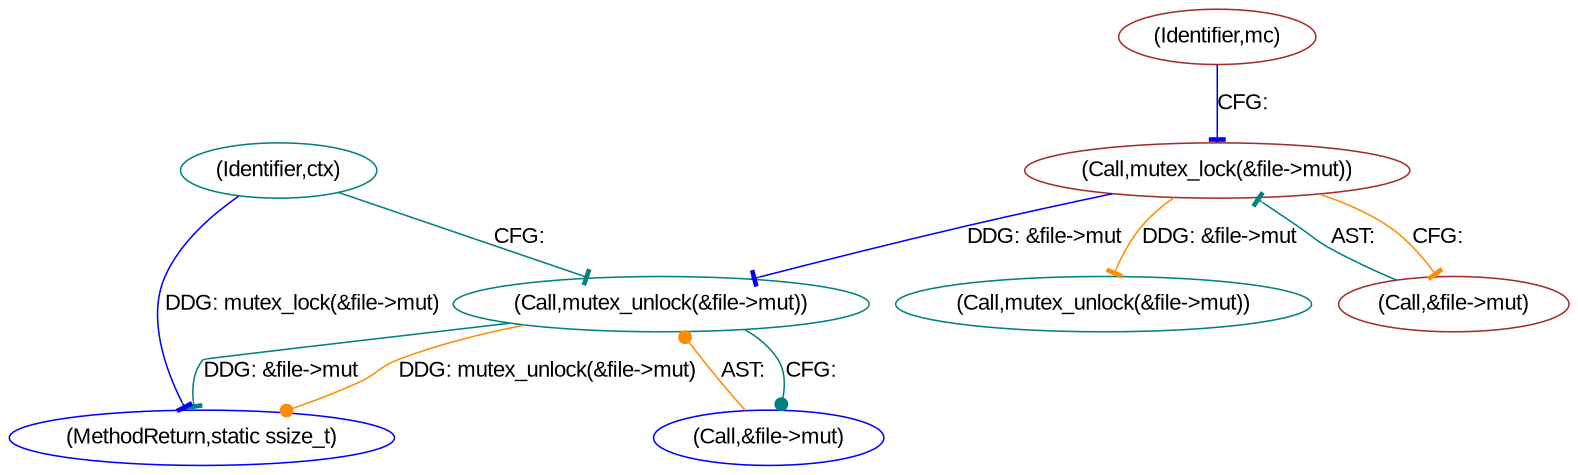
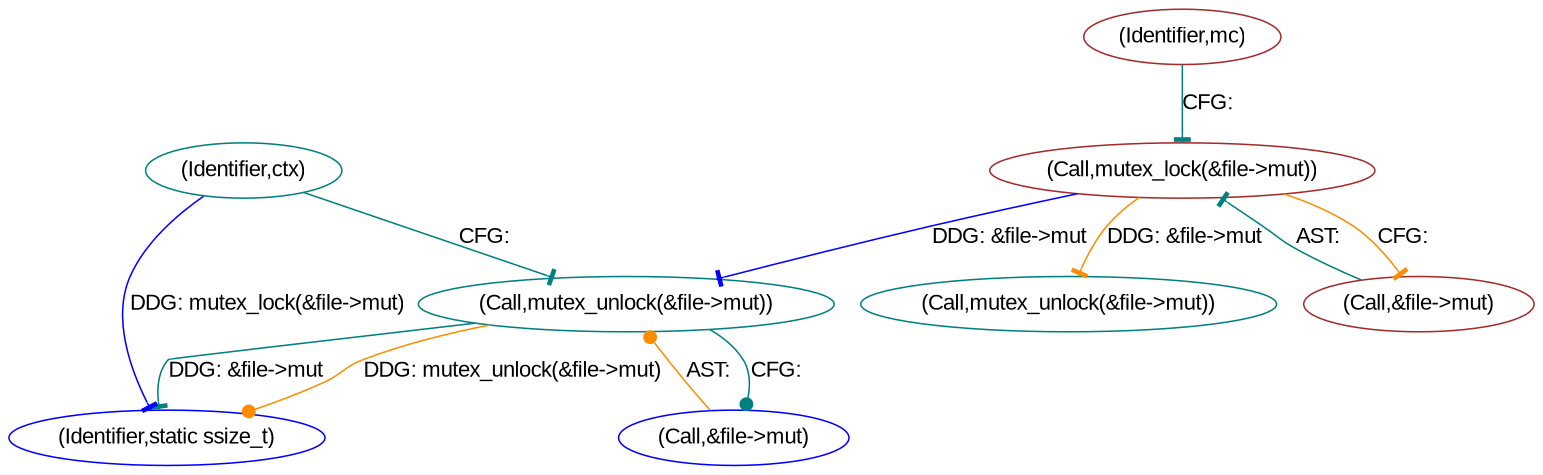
(1217, 100) -> (1182, 100)
(202, 438) -> (167, 438)
